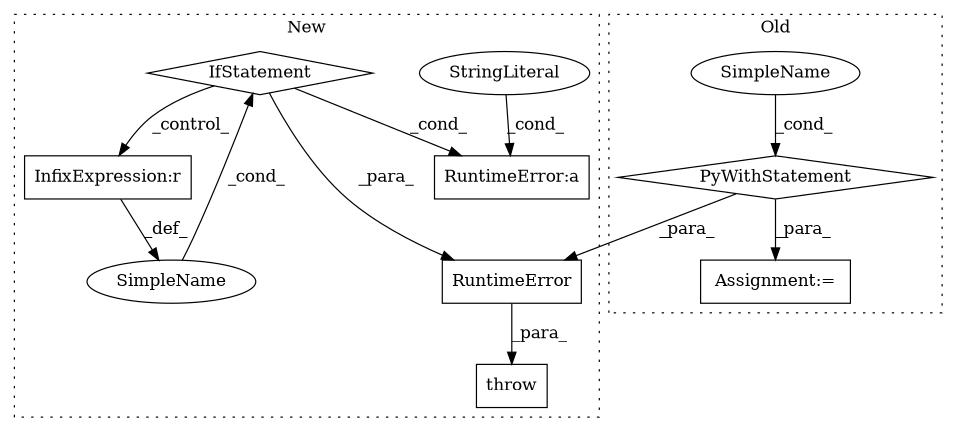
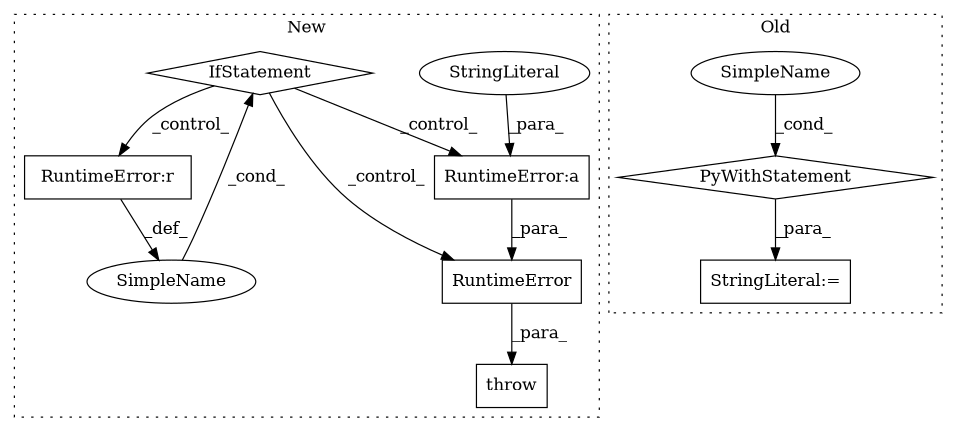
(439, 125) -> (439, 125)
(536, 125) -> (536, 125)
(108, 177) -> (108, 177)
(386, 177) -> (386, 177)
(656, 225) -> (512, 224)
(776, 282) -> (776, 282)
